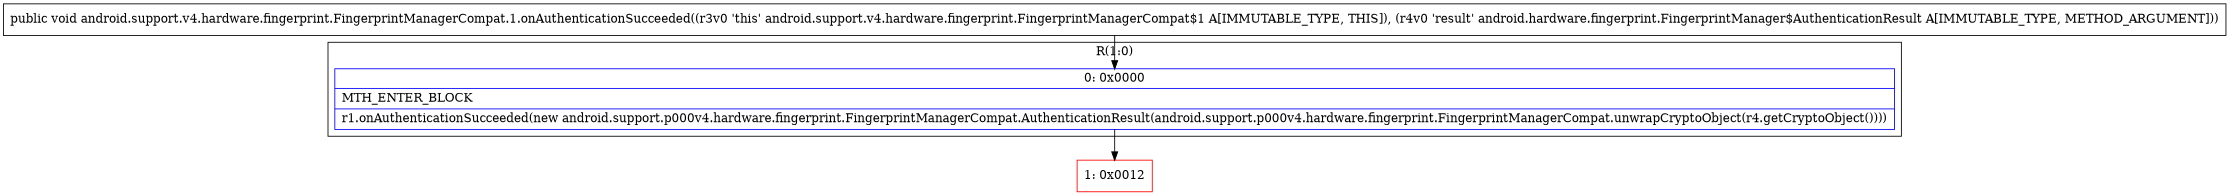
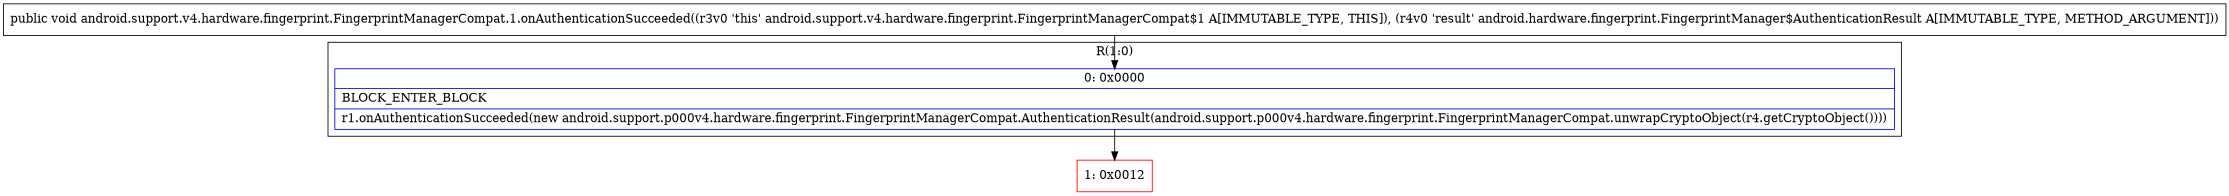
(407, 98) -> (414, 98)
